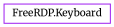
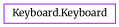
(57, 14) -> (60, 14)
